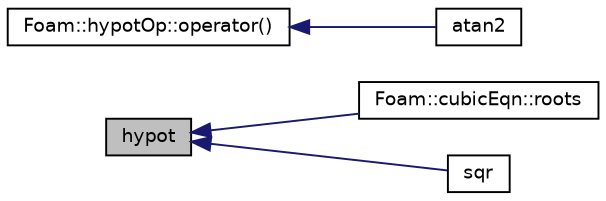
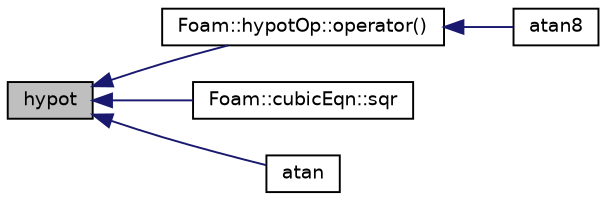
(479, 27) -> (556, 27)
none -> (169, 62)
(479, 100) -> (303, 100)
(479, 174) -> (303, 174)
